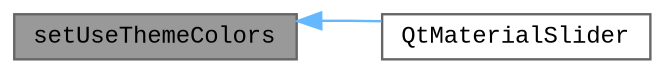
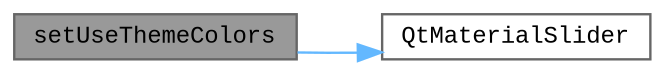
(352, 21) -> (328, 53)
